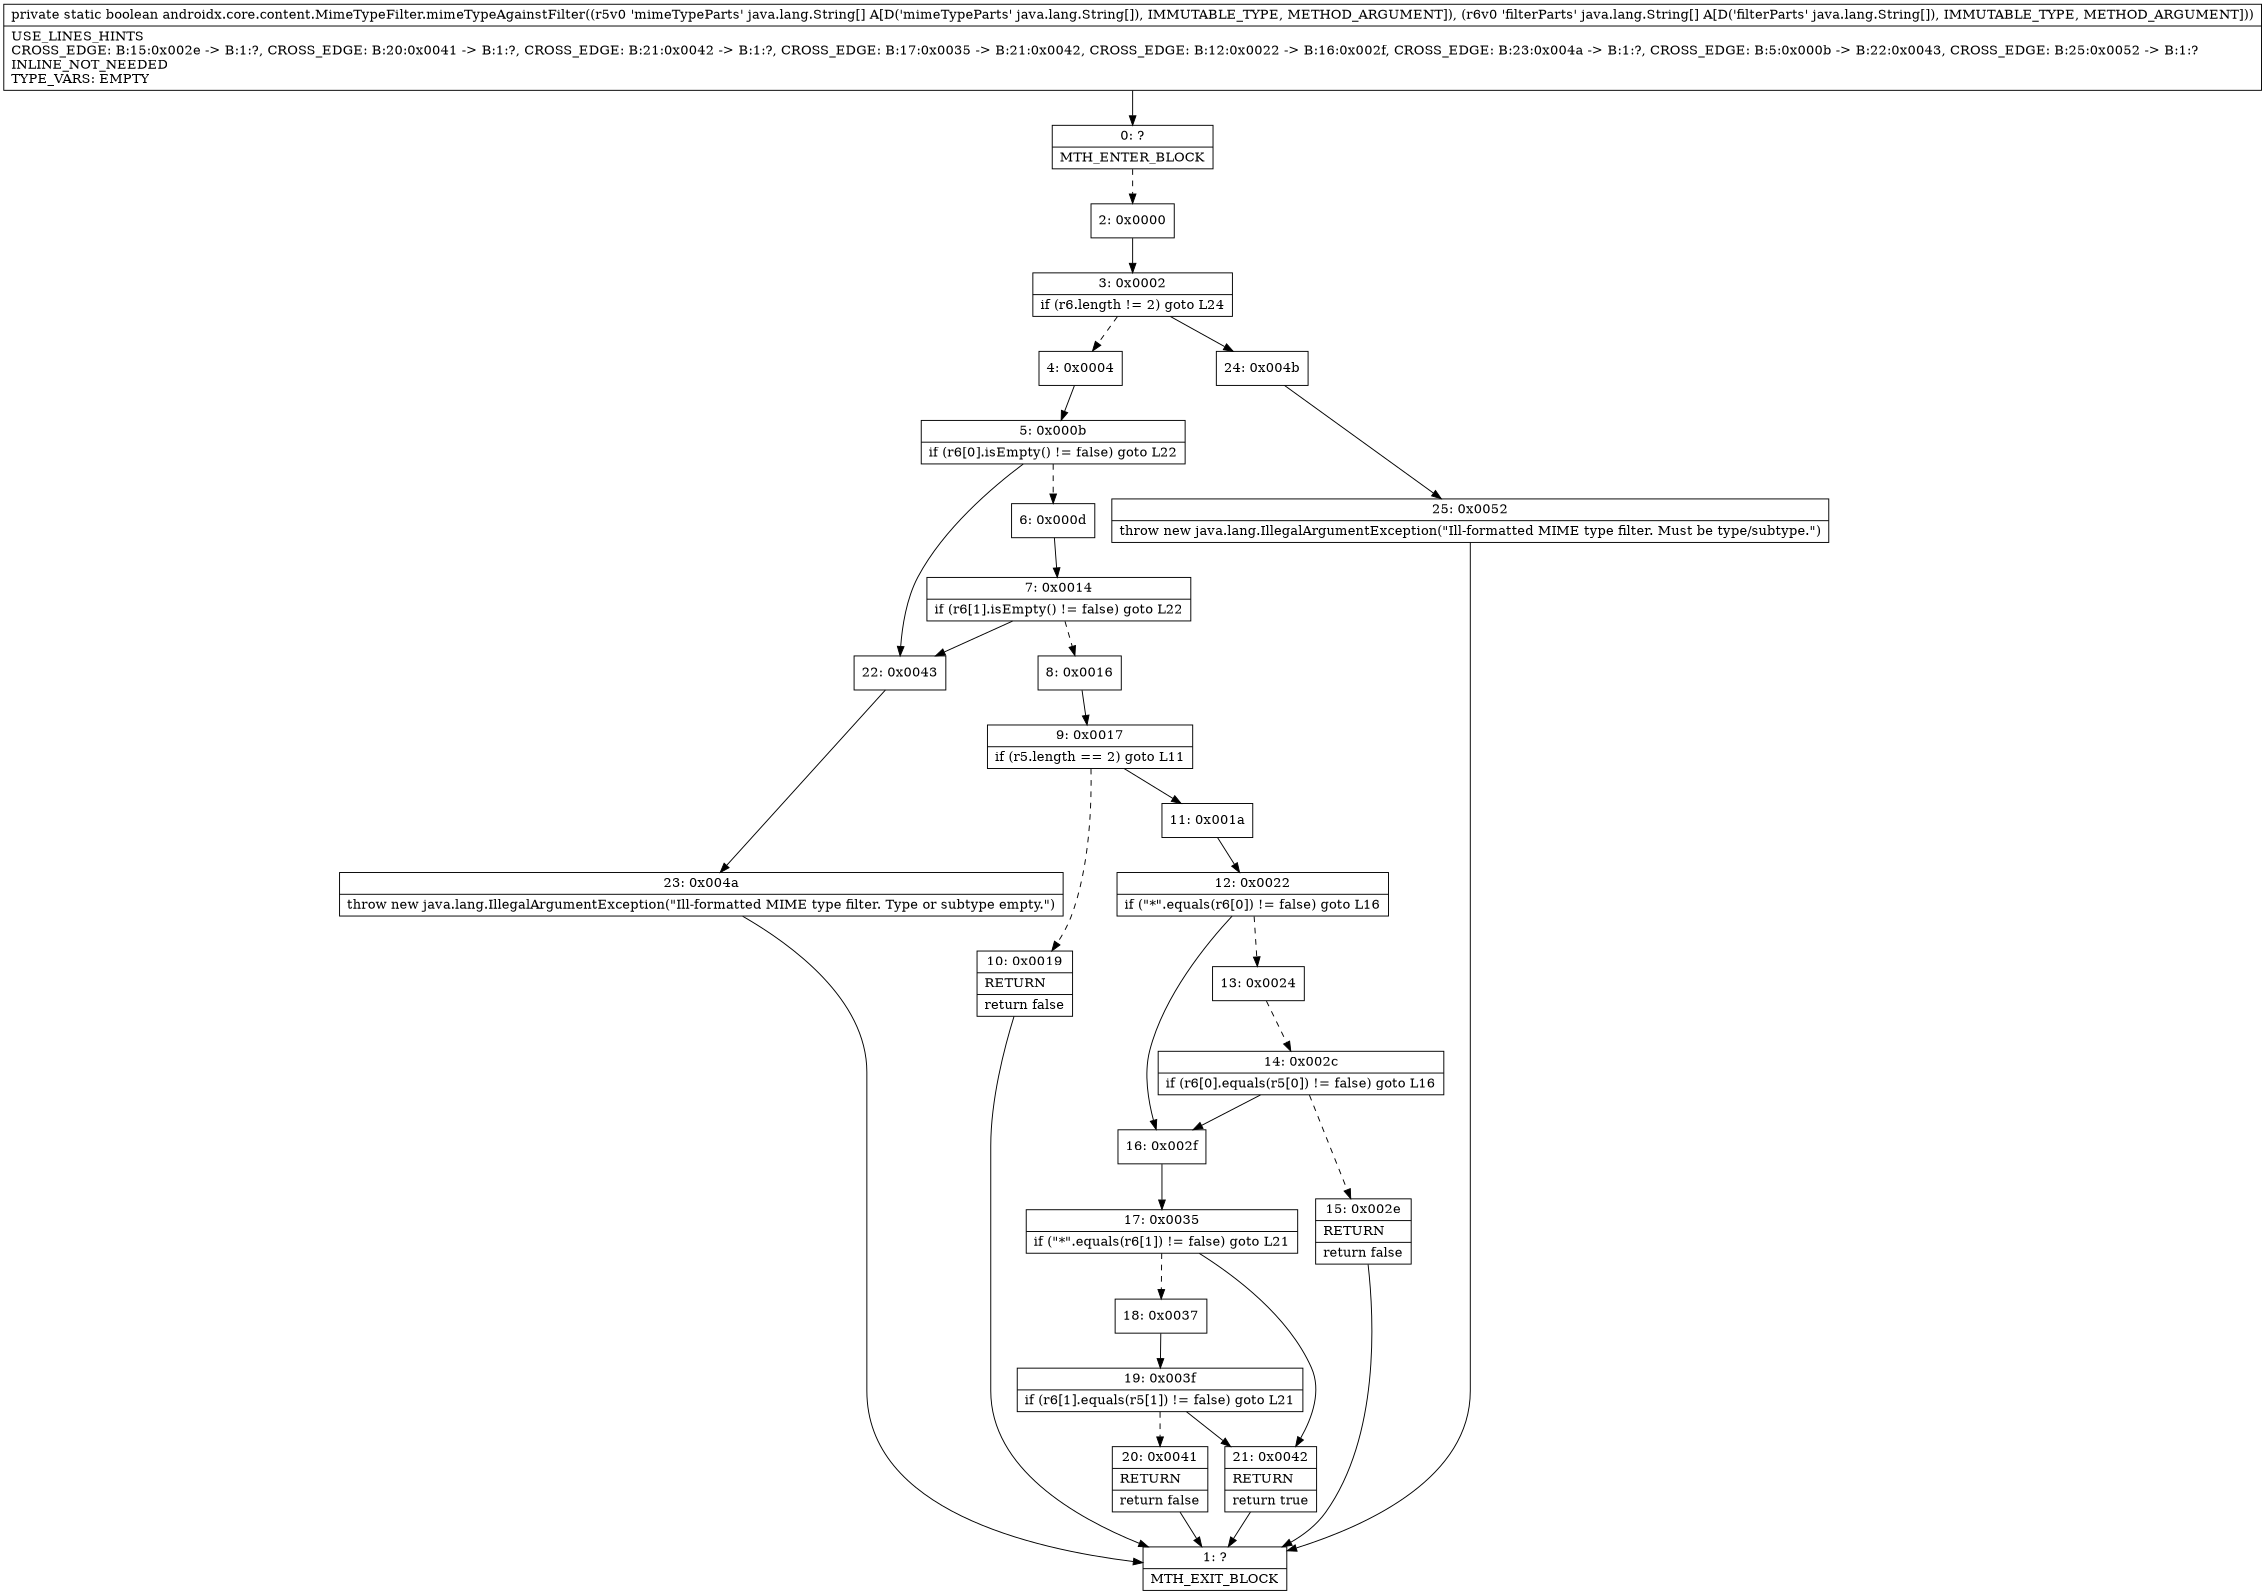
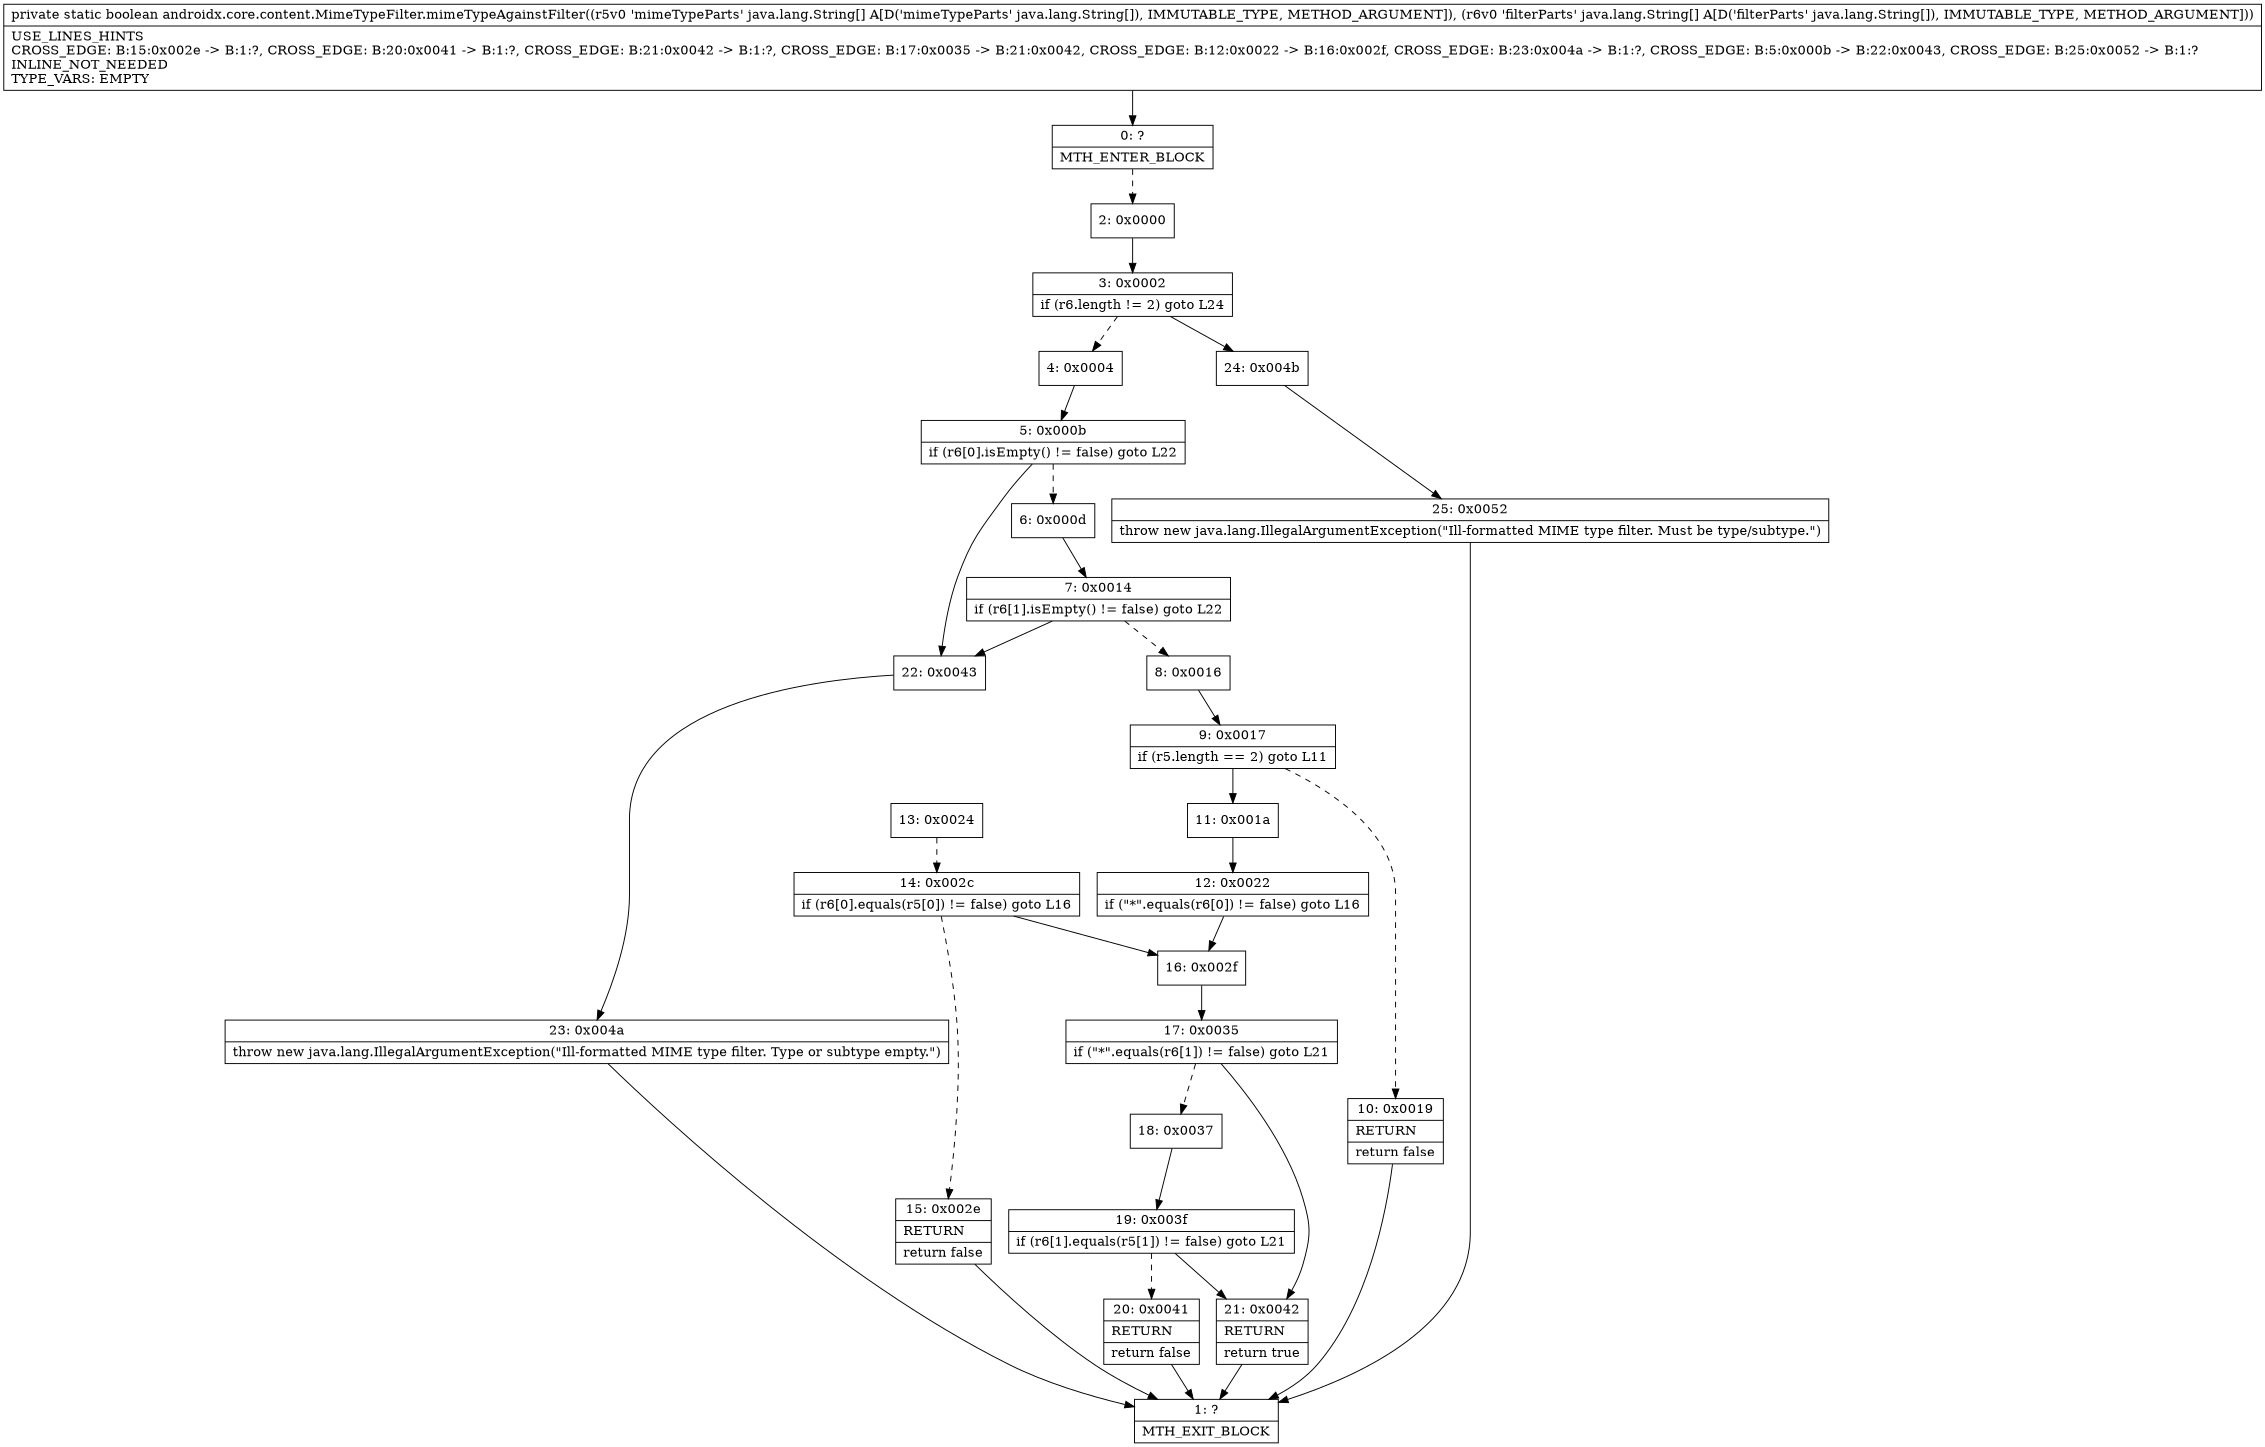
(1255, 937) -> none
